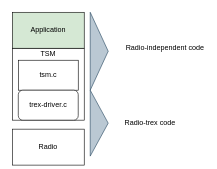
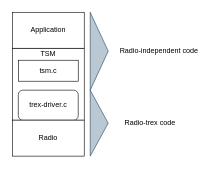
(48, 30) -> (48, 30)
(165, 48) -> (159, 51)
(48, 75) -> (48, 71)
(48, 147) -> (48, 138)
